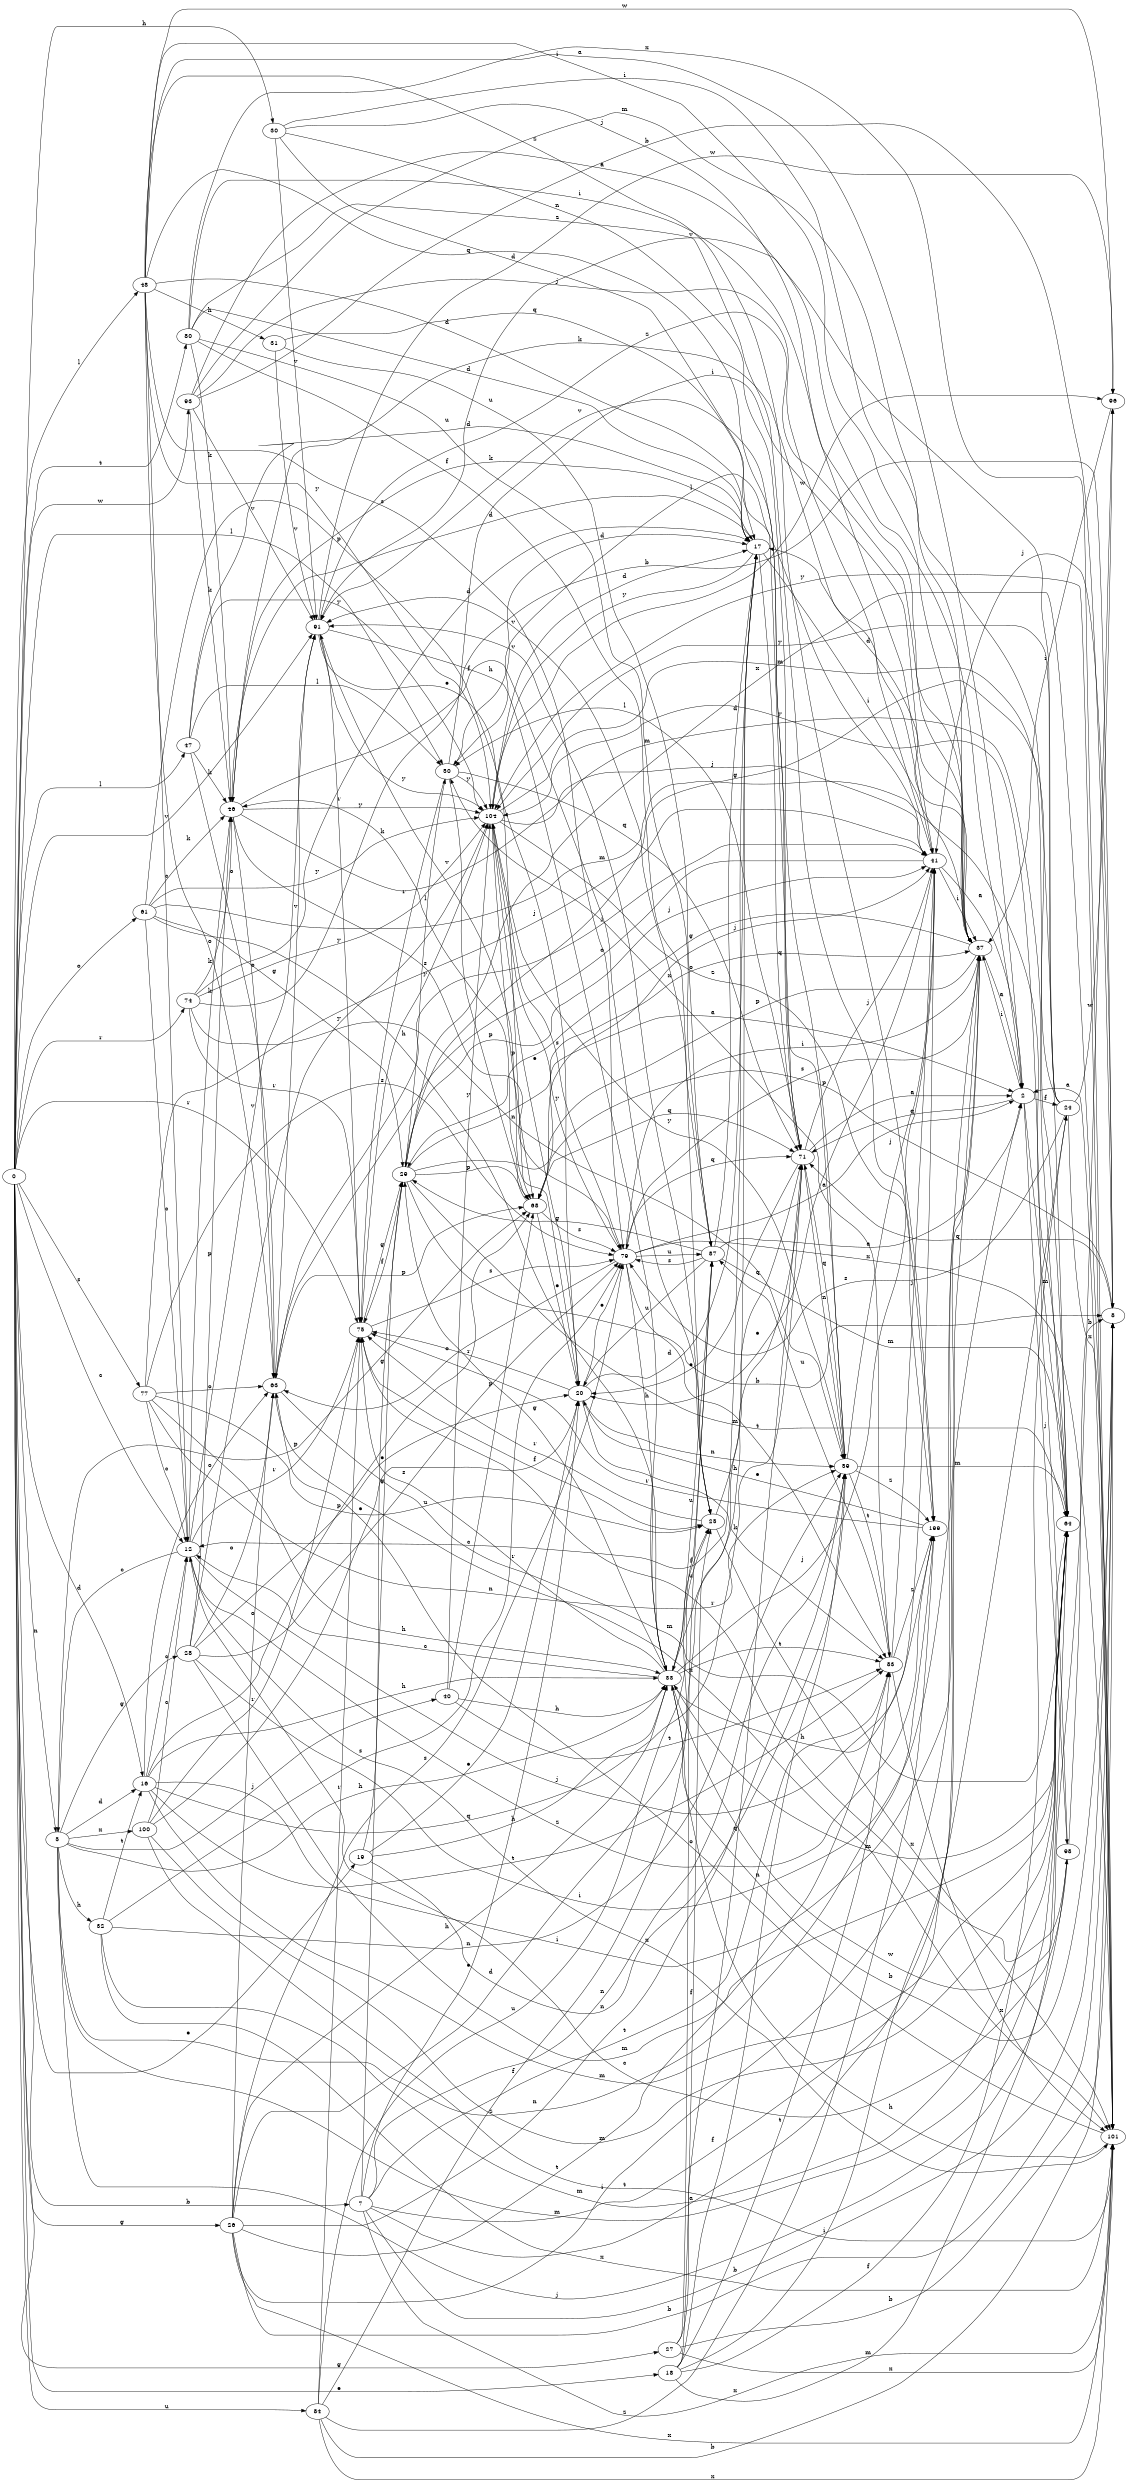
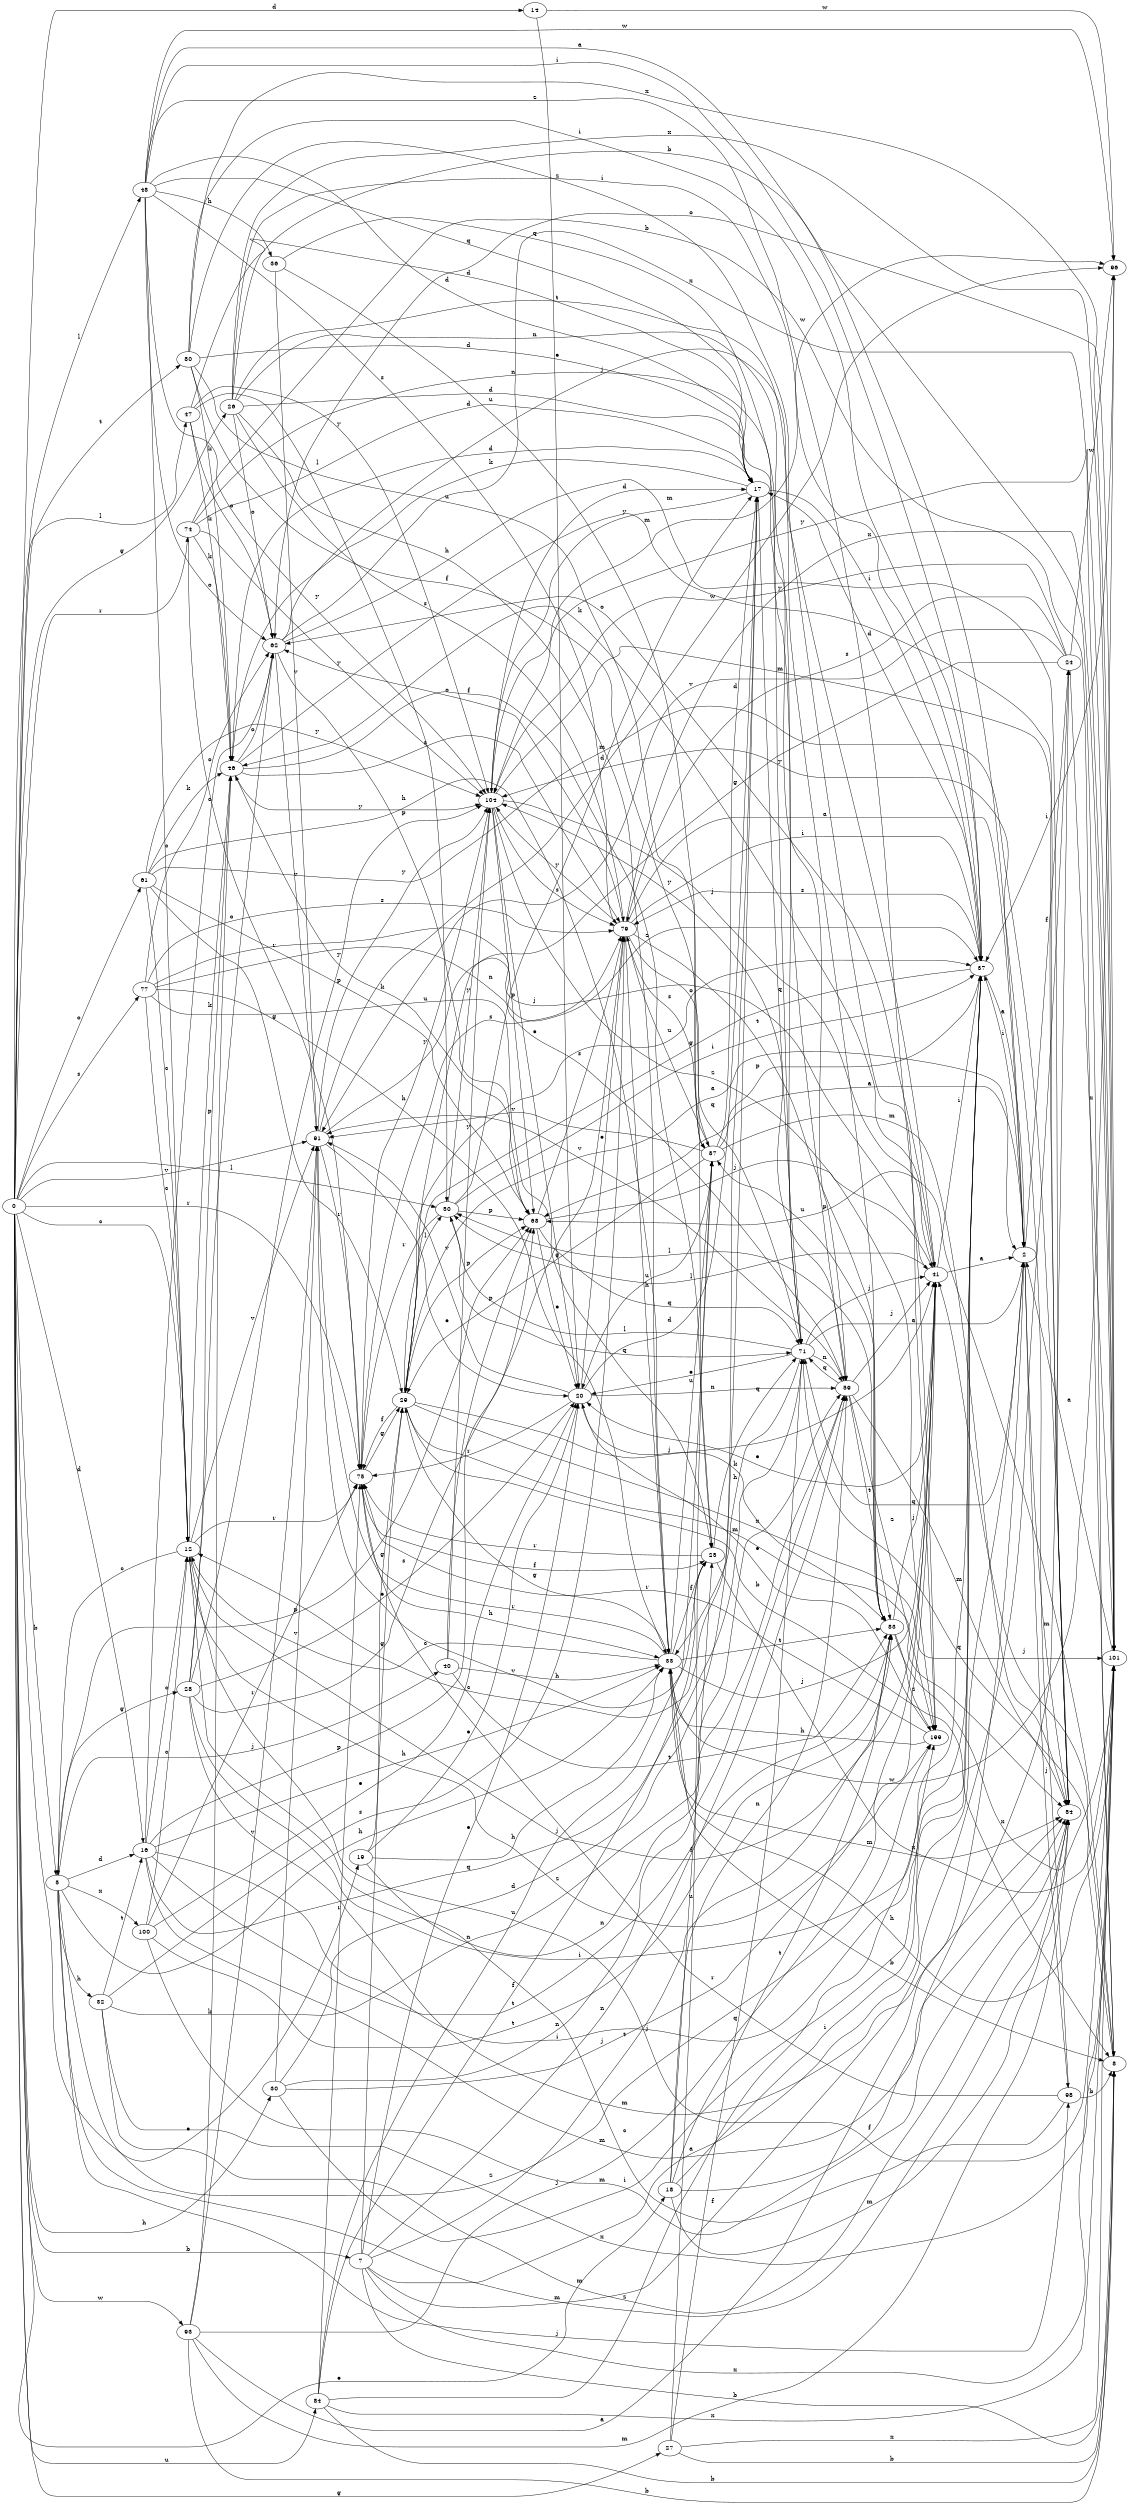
none -> (535, 10)
(274, 343) -> (274, 264)
(670, 976) -> (670, 1251)
(274, 1386) -> (274, 646)
(1068, 1524) -> (1069, 1812)
(36, 1631) -> (36, 1628)
(647, 1940) -> (647, 2029)
(603, 2188) -> (571, 2005)
